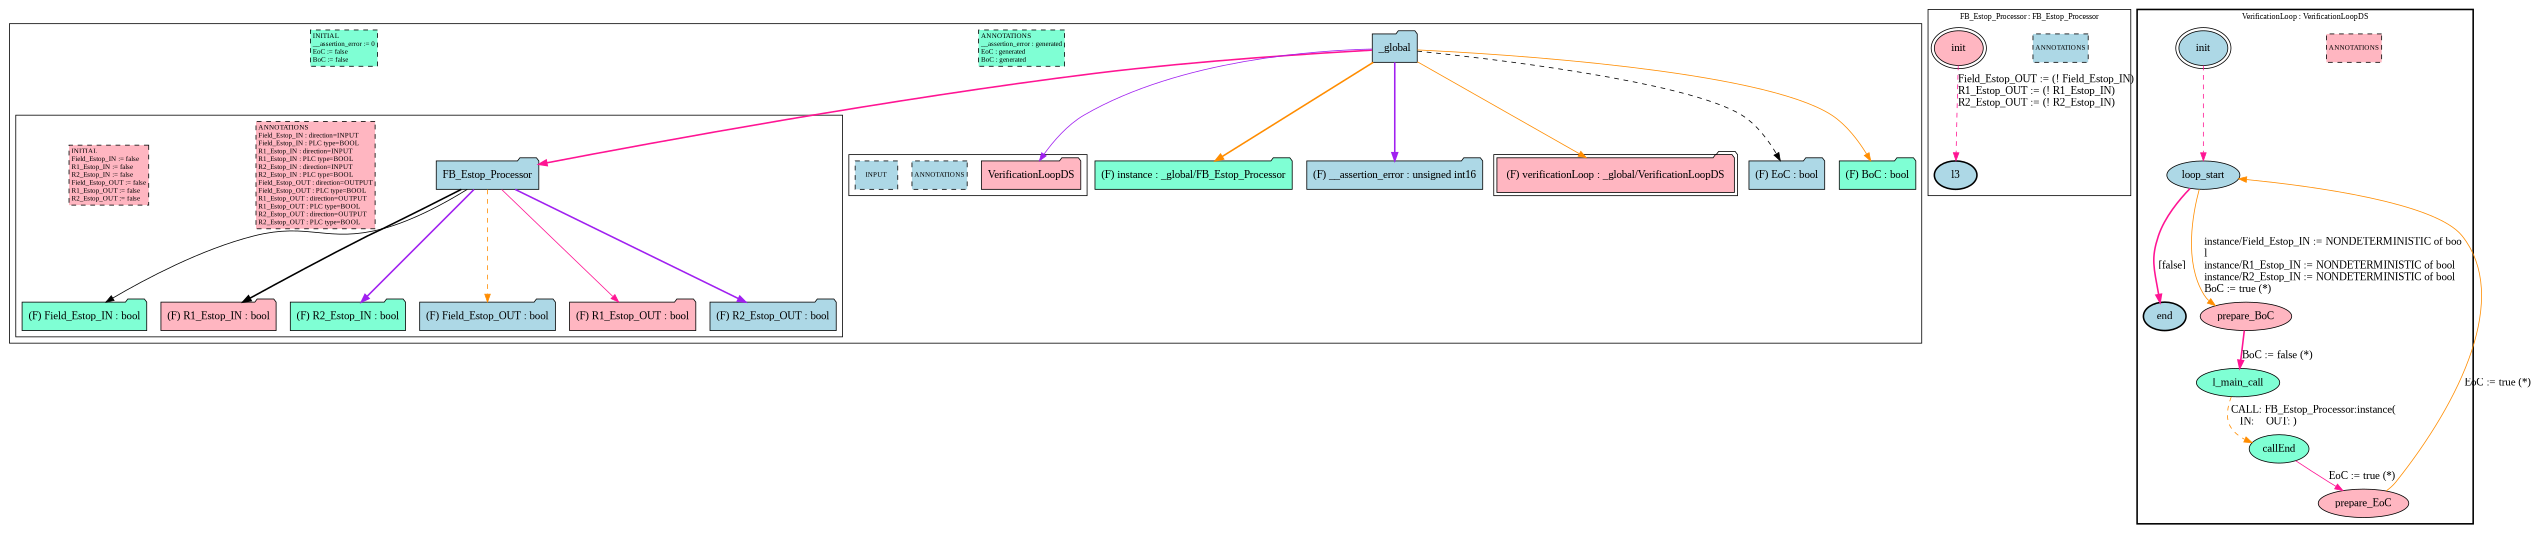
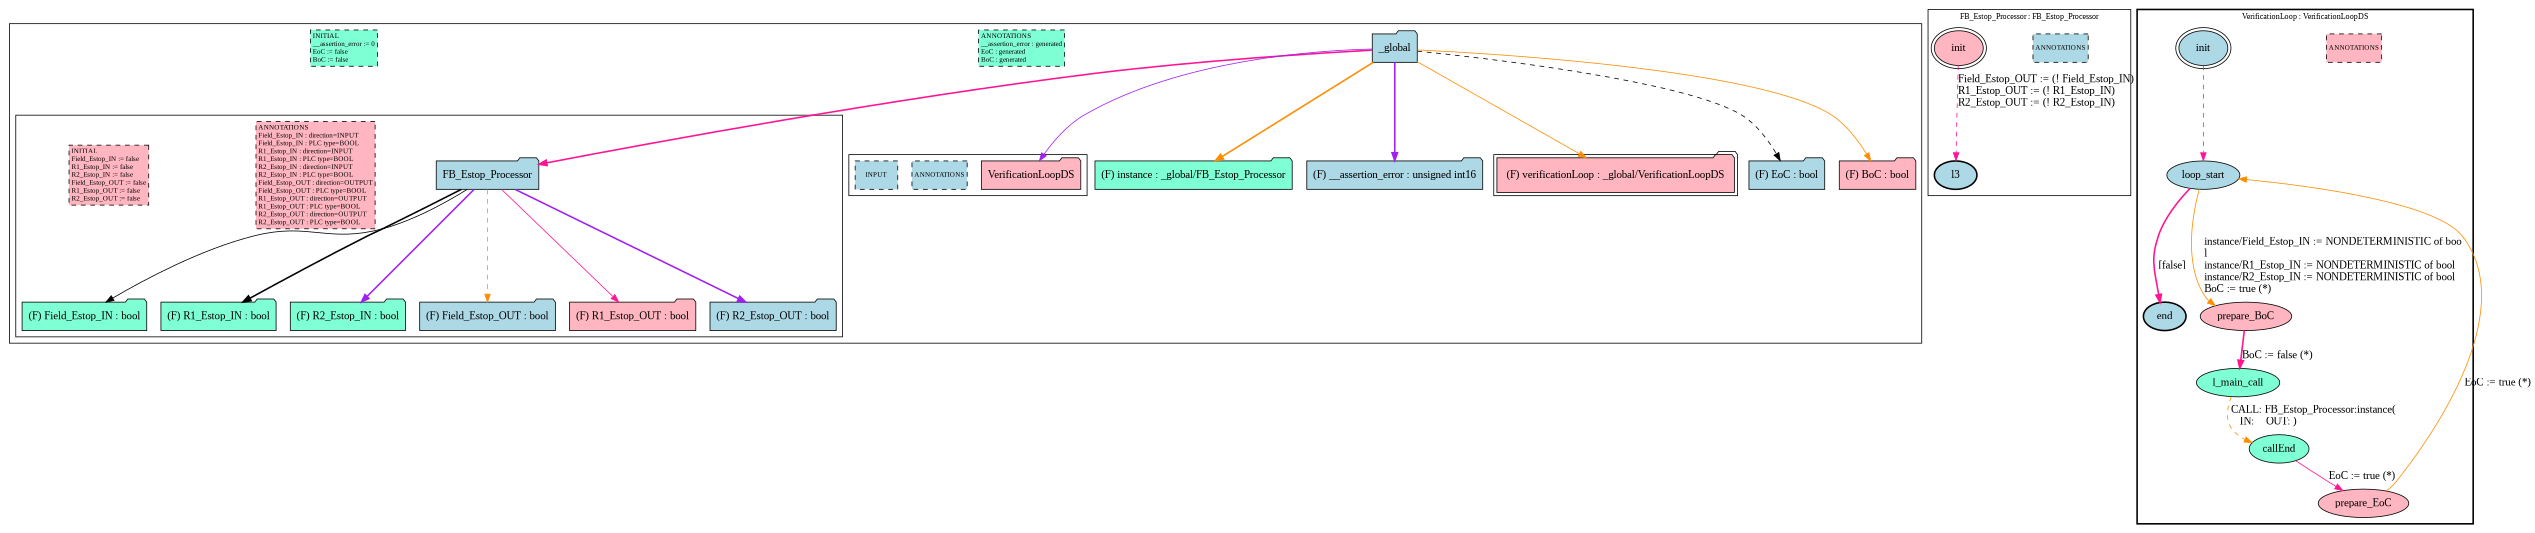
(1878, 175) -> (1878, 175)
(219, 316) -> (219, 316)
